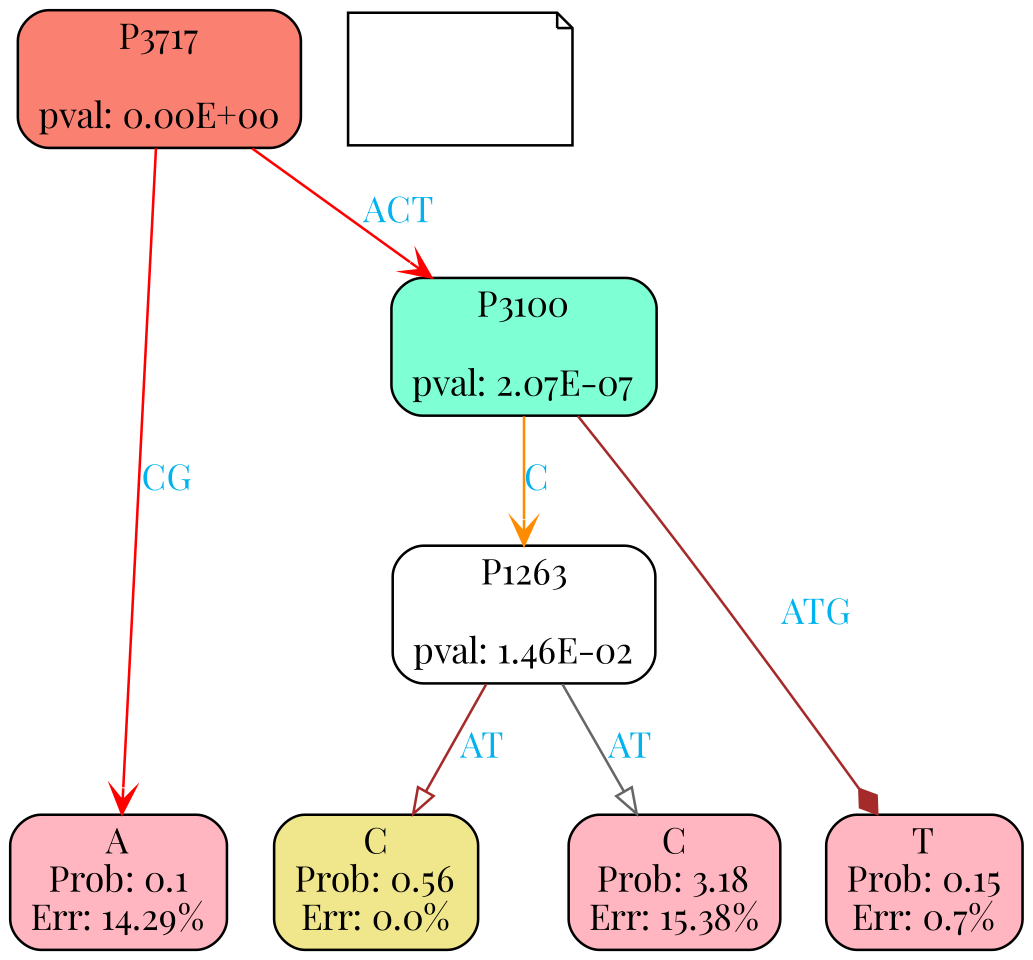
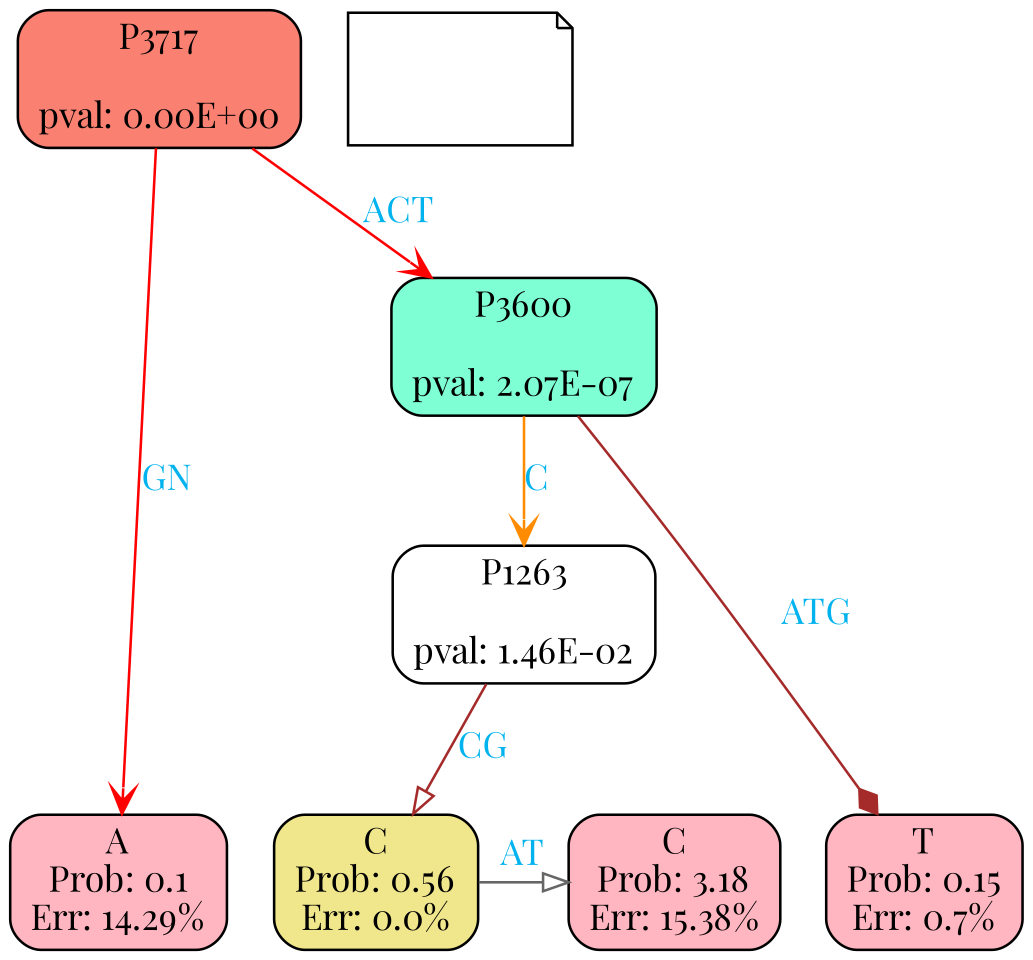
(524, 347) -> (524, 347)
(167, 481) -> (167, 481)
(593, 738) -> (511, 882)
(483, 748) -> (483, 748)
